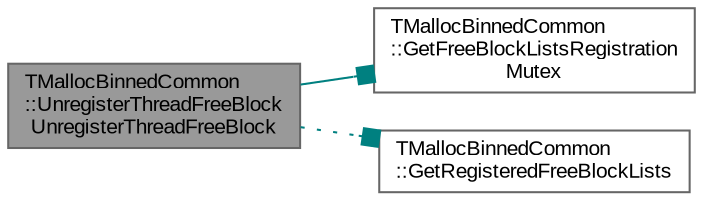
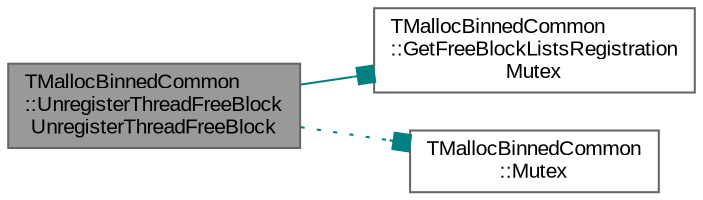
(534, 161) -> (534, 161)
